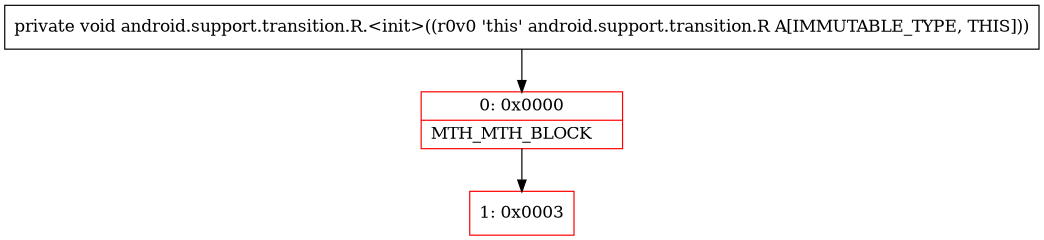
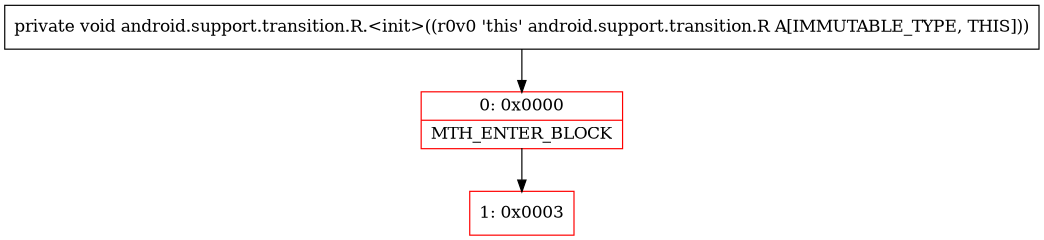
(511, 134) -> (522, 134)
